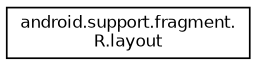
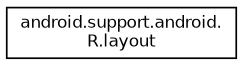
(128, 33) -> (122, 33)
